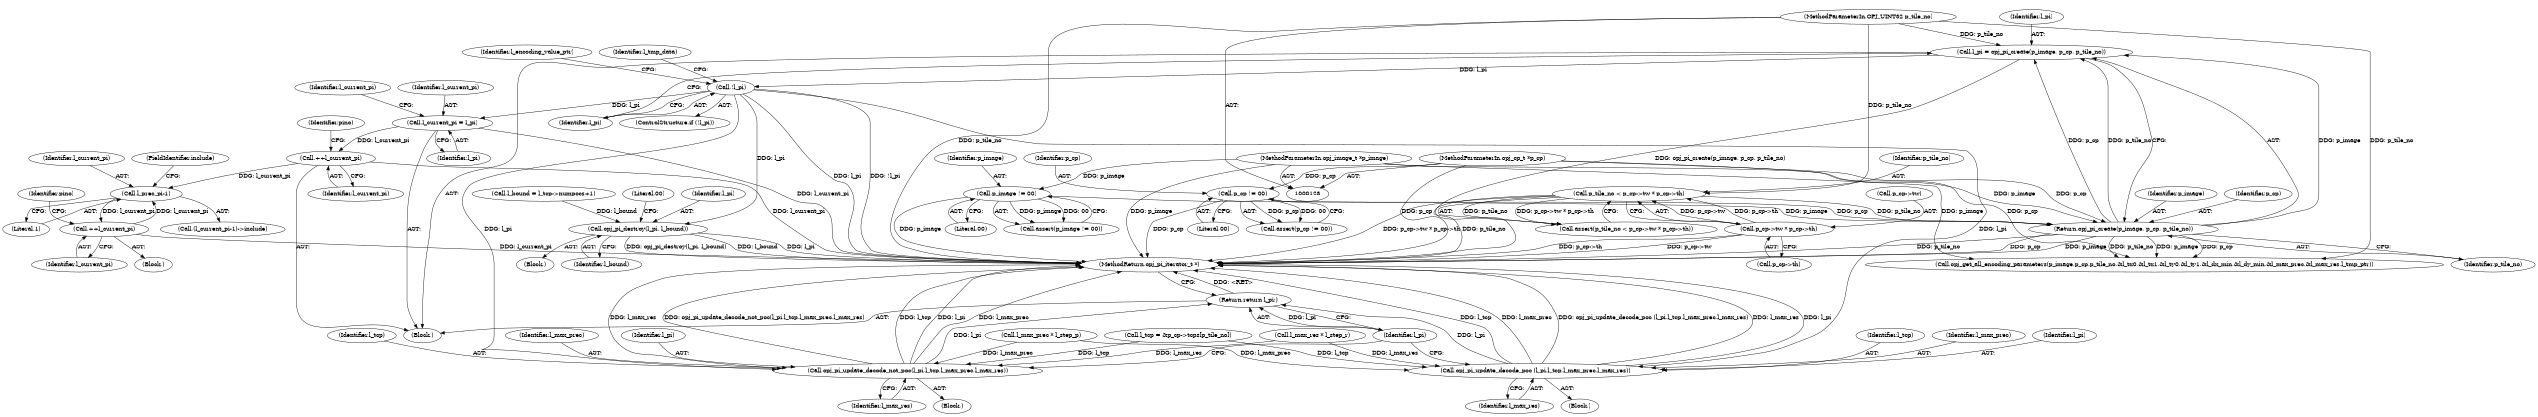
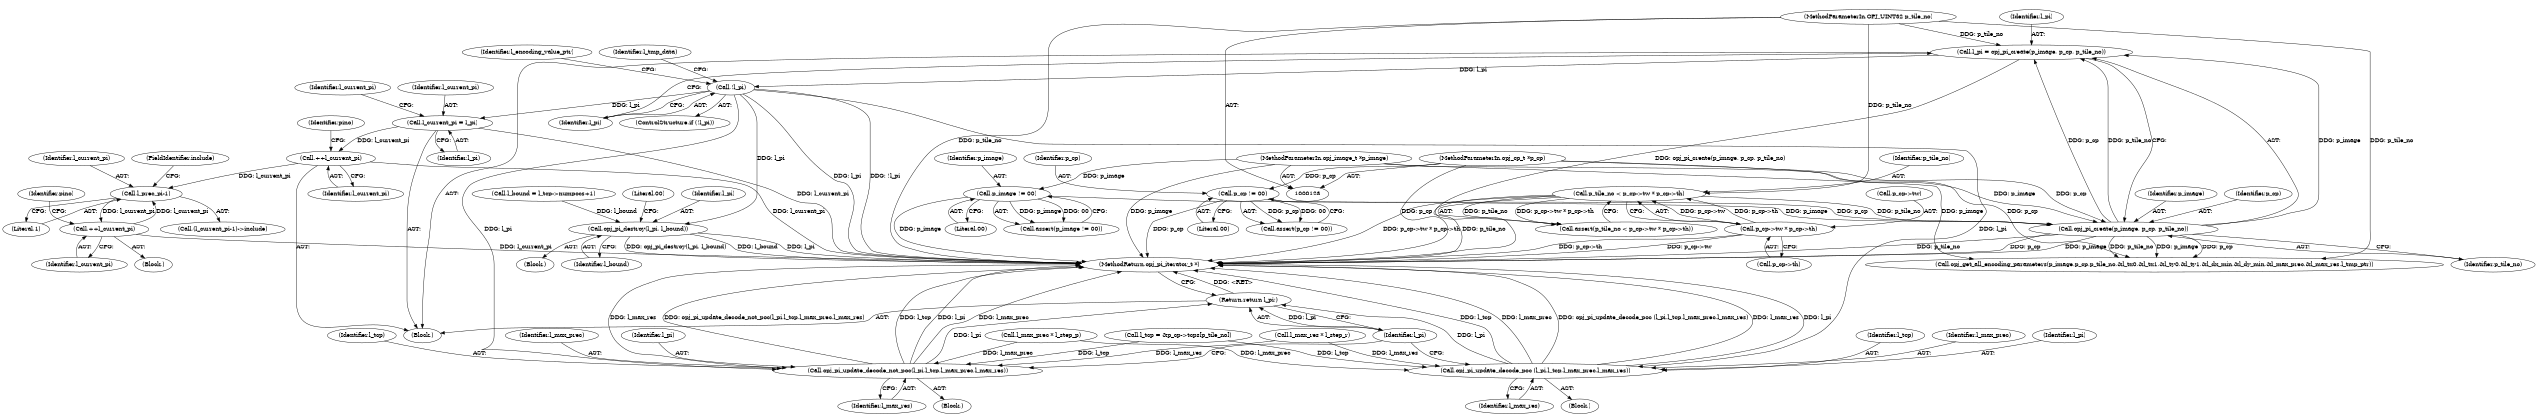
(2124, 229) -> (2124, 229)
